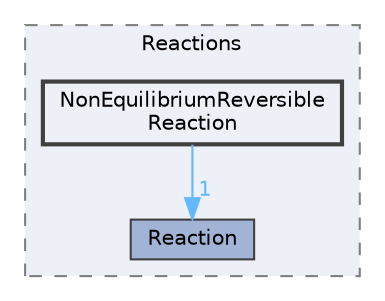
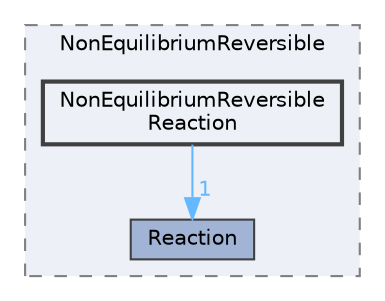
(192, 45) -> (192, 45)
